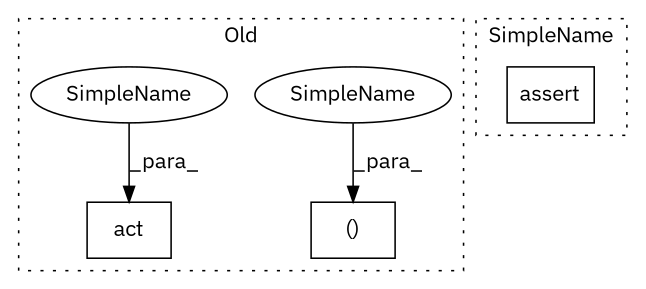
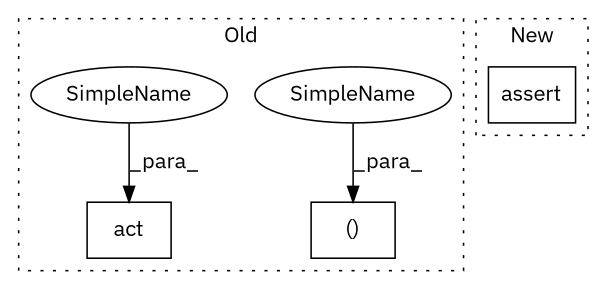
(551, 37) -> (532, 37)
